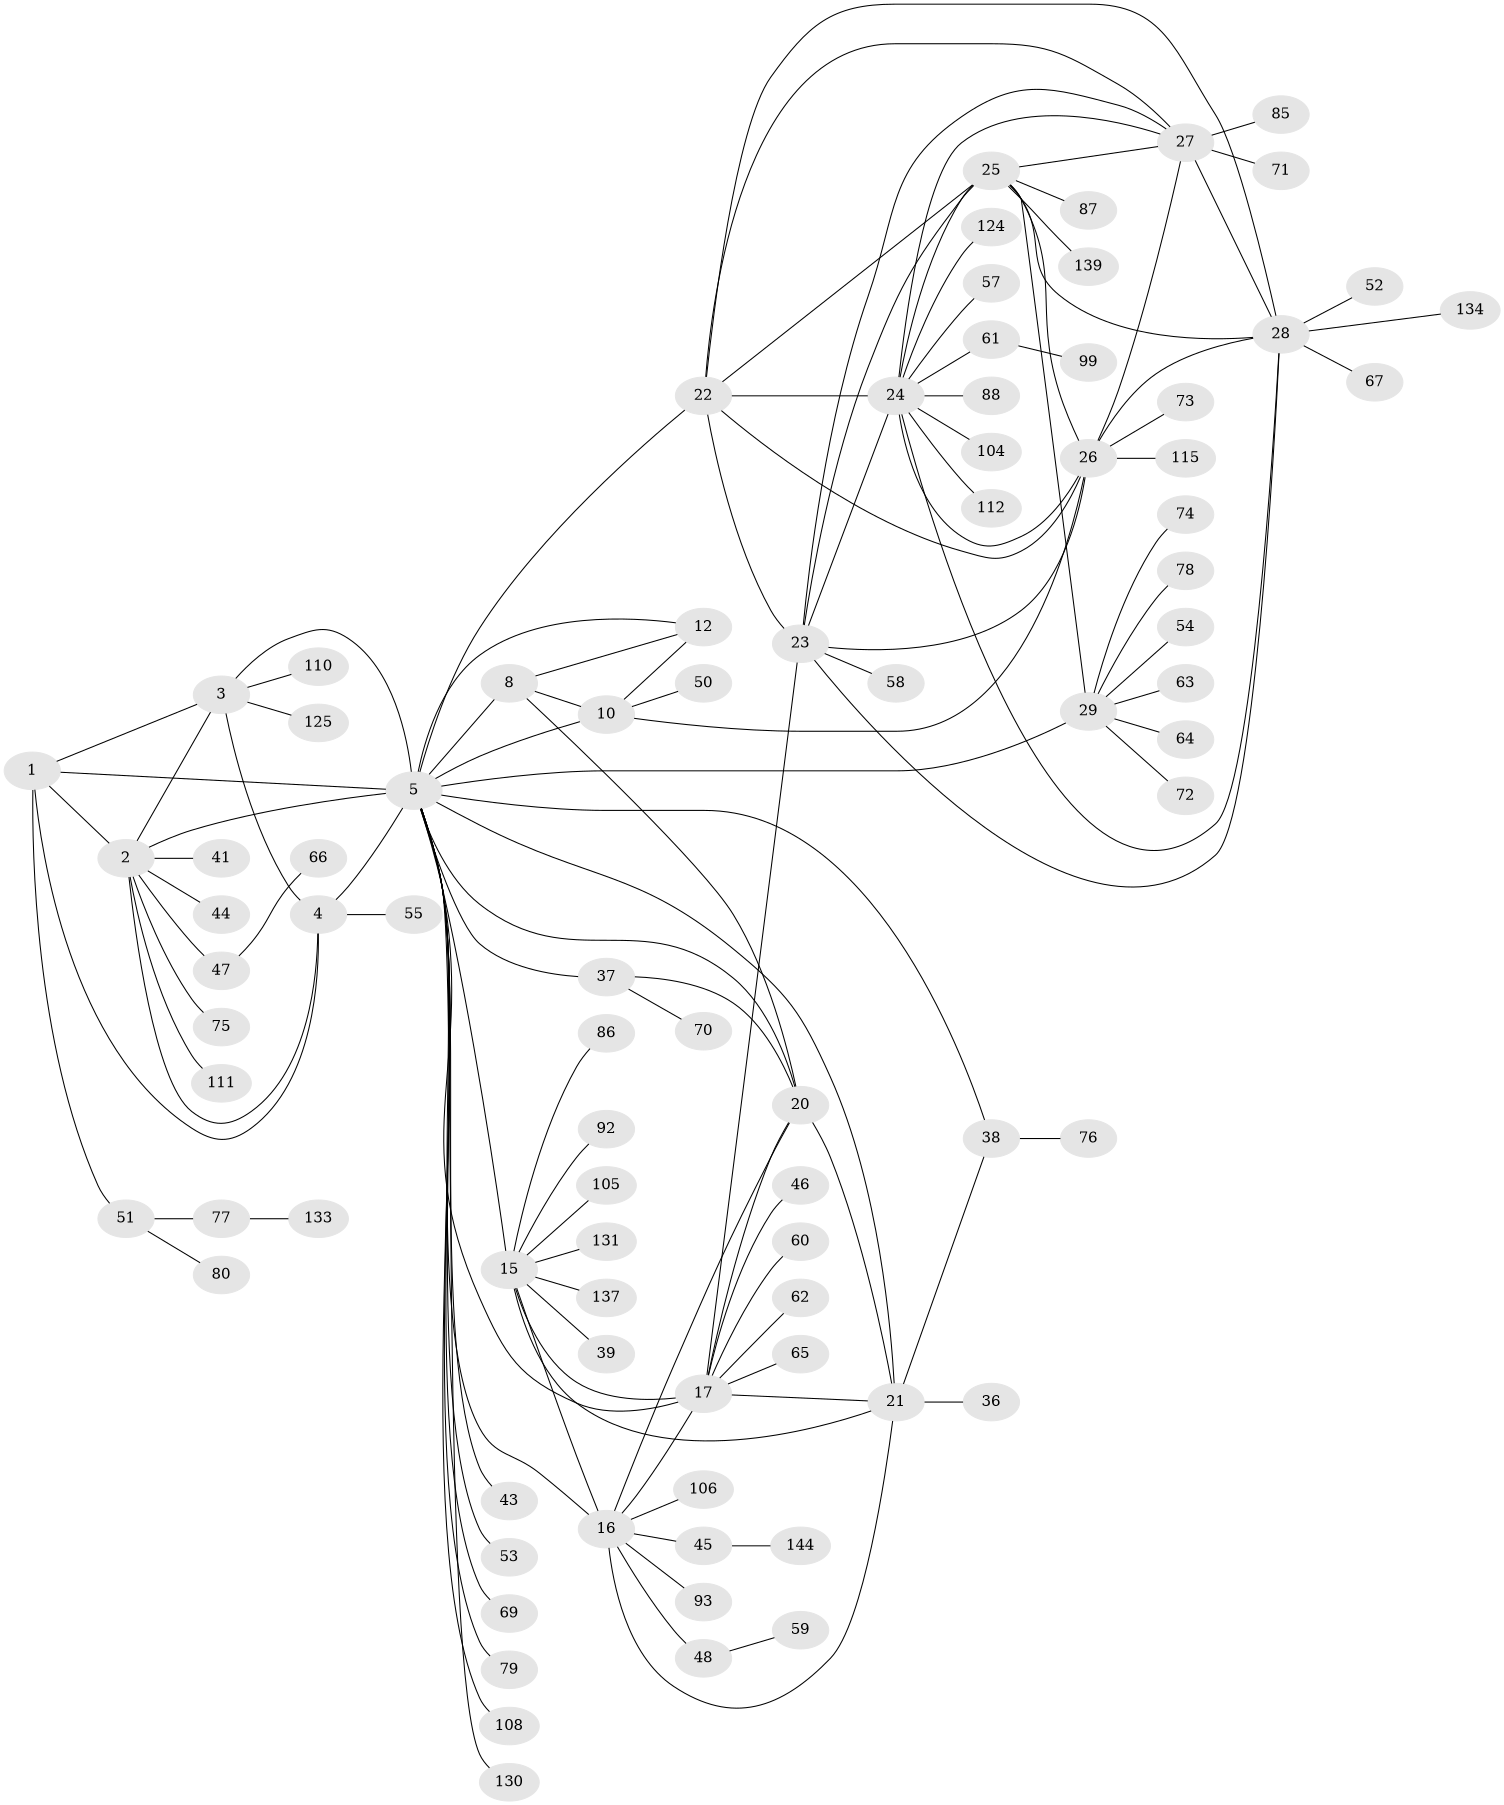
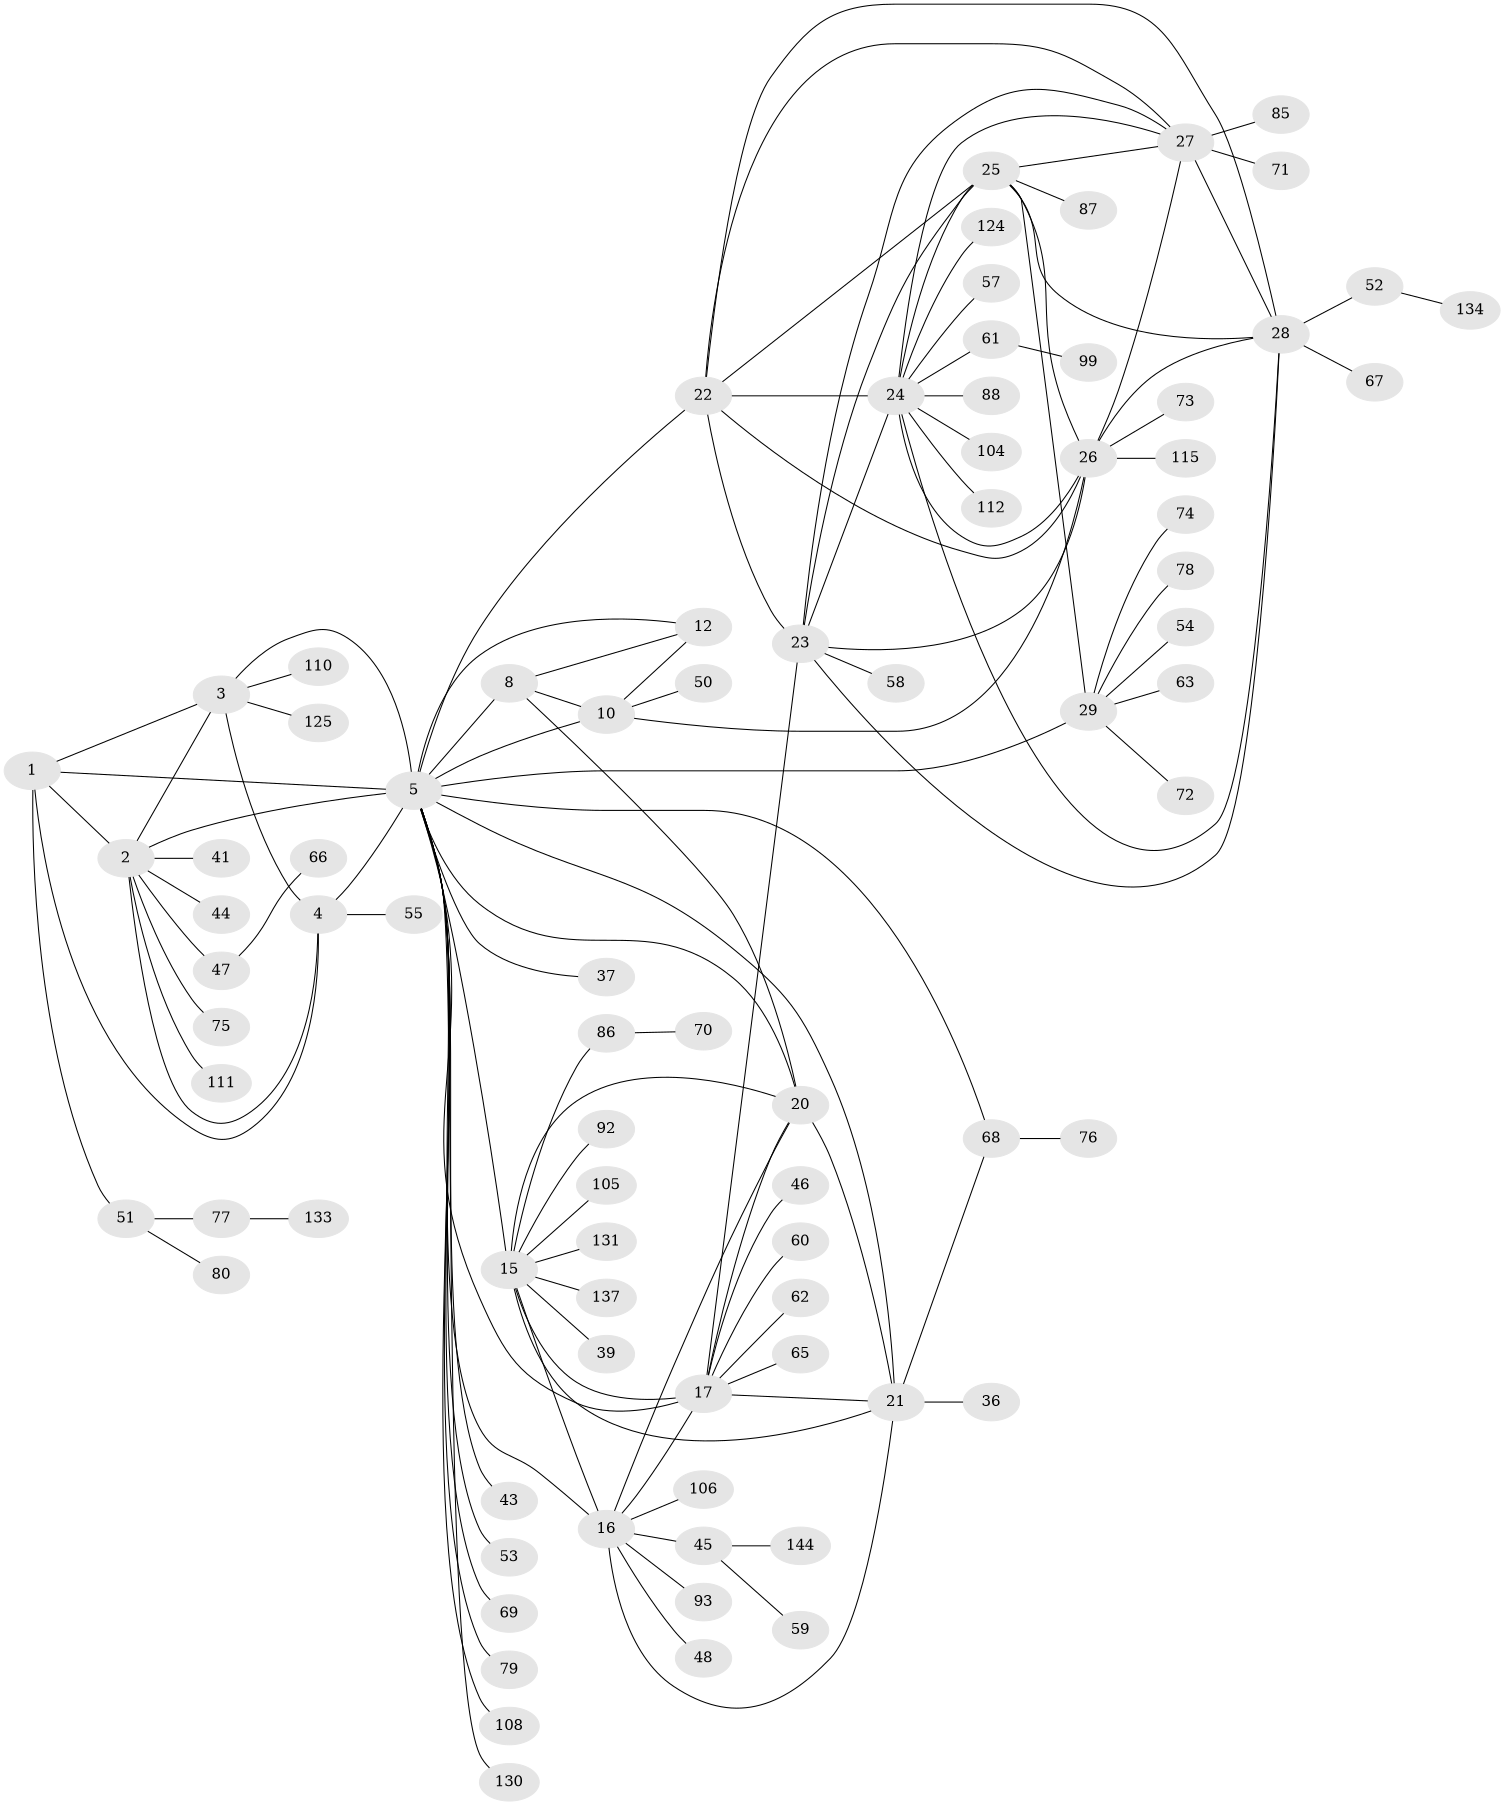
(1089, 267) -> none
(1375, 323) -> (1422, 298)
(1186, 740) -> none
(734, 1003) -> (593, 1092)
(655, 1004) -> (655, 1032)
(991, 1139) -> (991, 1139)
(752, 1644) -> (752, 1588)
